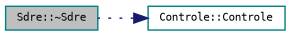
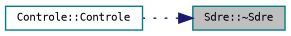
(116, 18) -> (161, 18)
